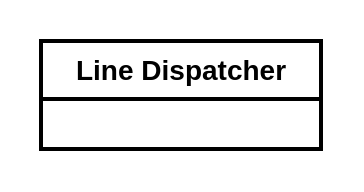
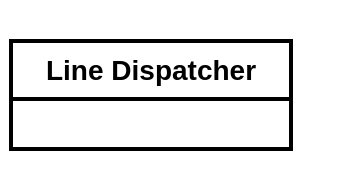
(181, 95) -> (151, 95)
